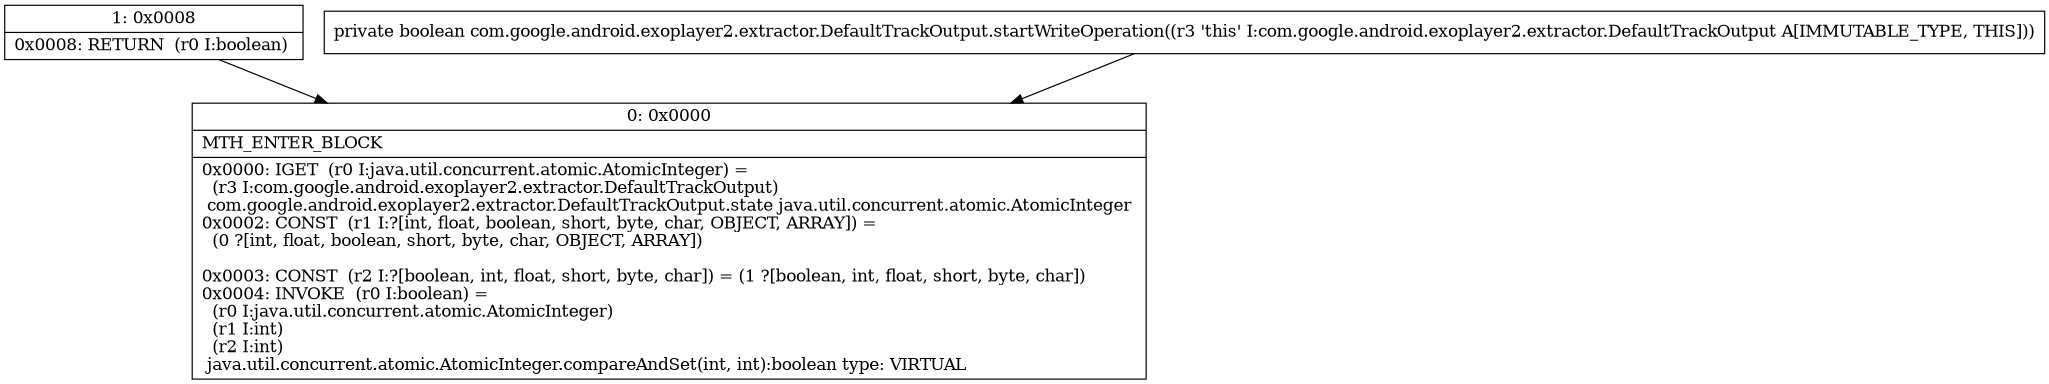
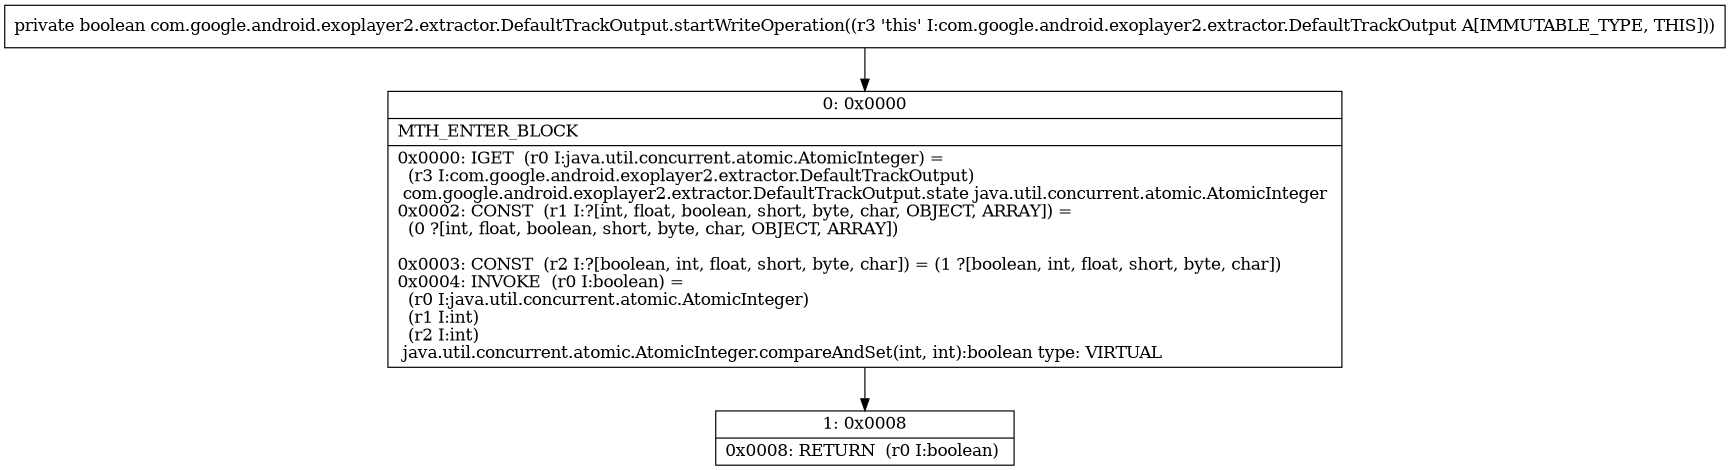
(267, 79) -> (865, 383)
